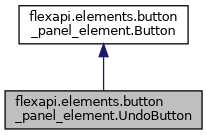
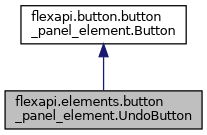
(104, 25) -> (104, 25)
